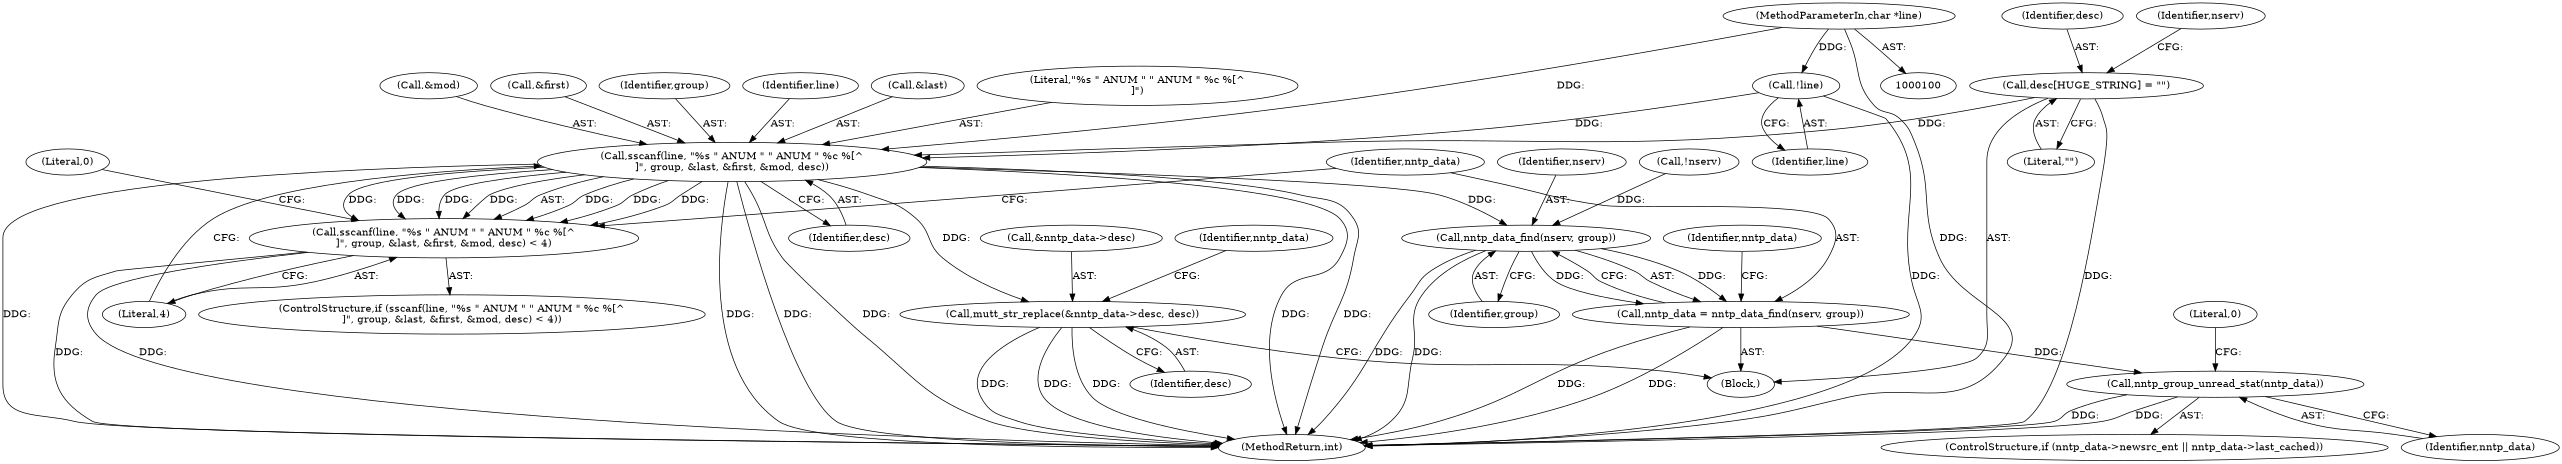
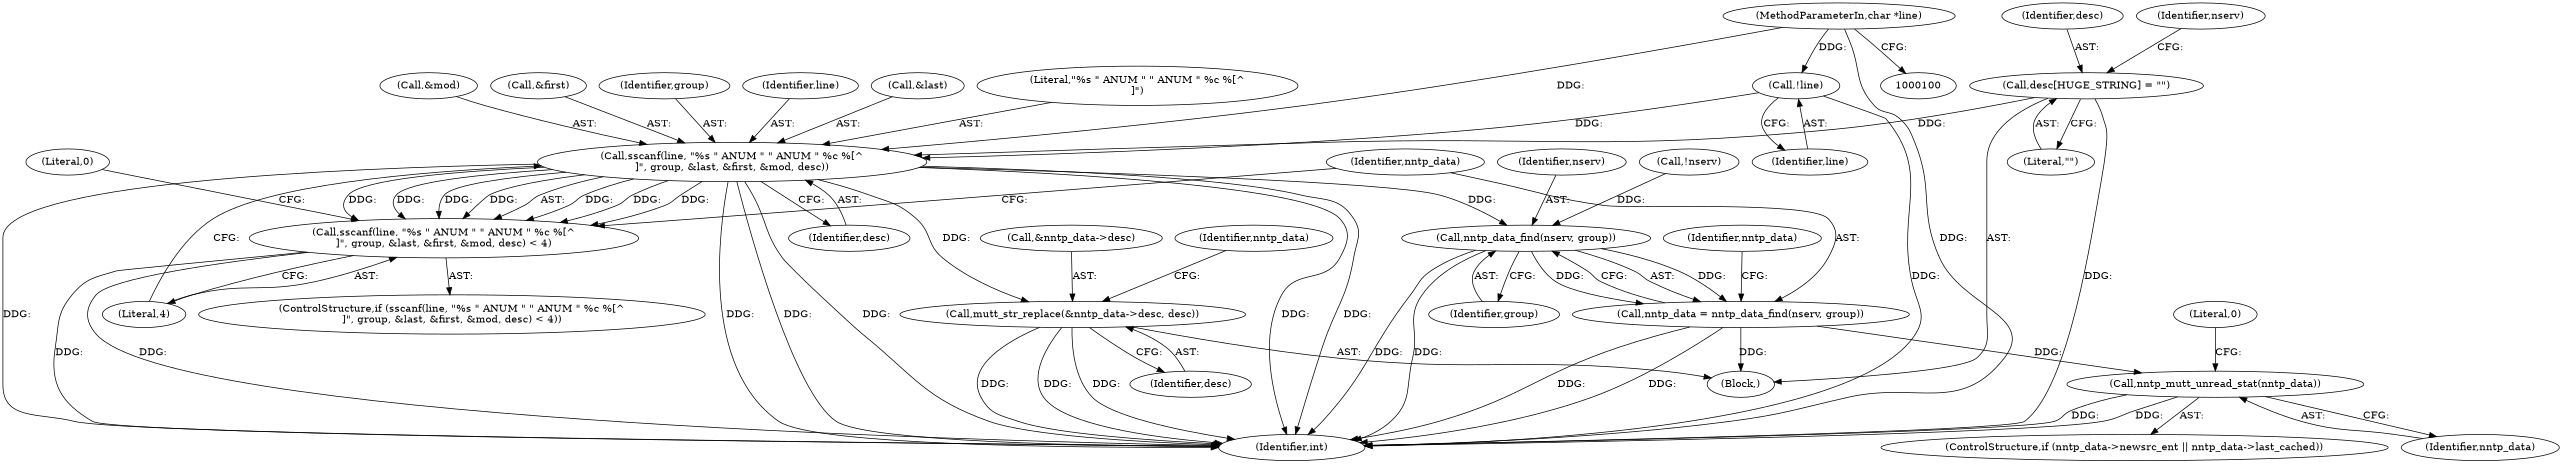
(1896, 48) -> (1896, 48)
(1351, 353) -> (1351, 353)
(1755, 353) -> (1755, 353)
(2215, 384) -> (2215, 384)
(1292, 448) -> (1292, 448)
